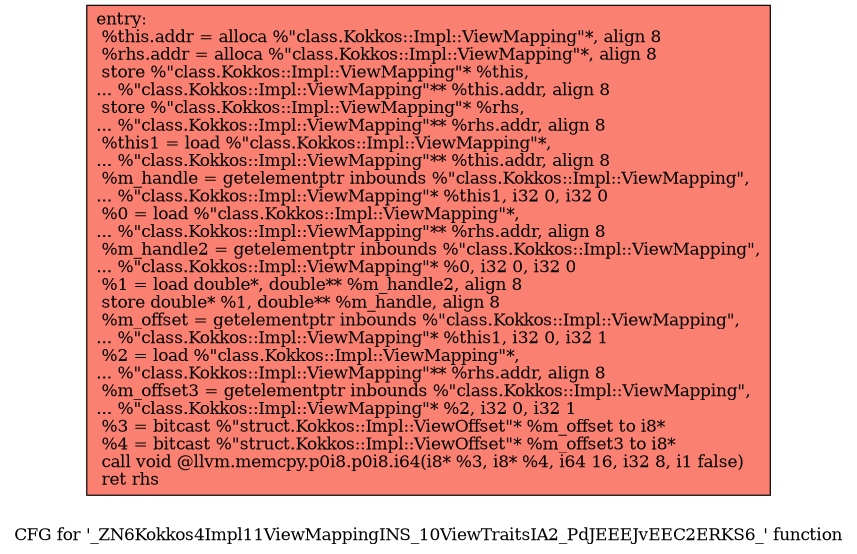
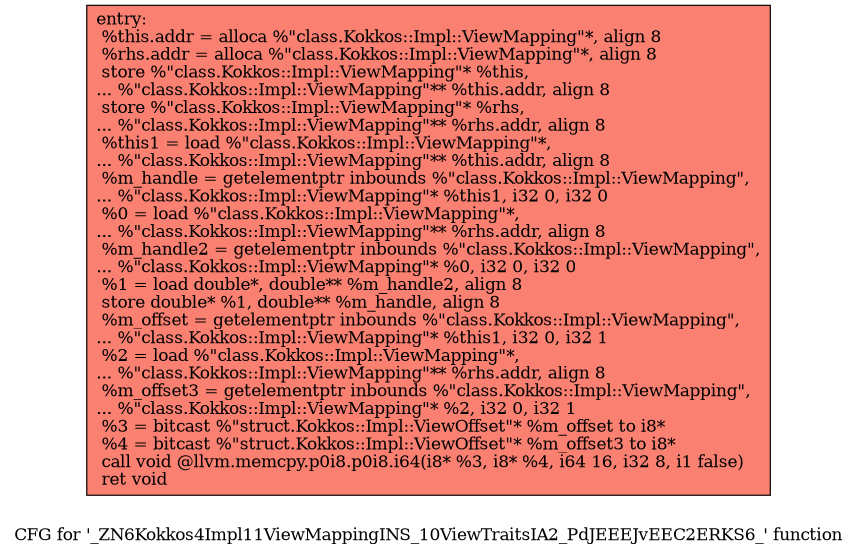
(128, 480) -> (132, 480)
